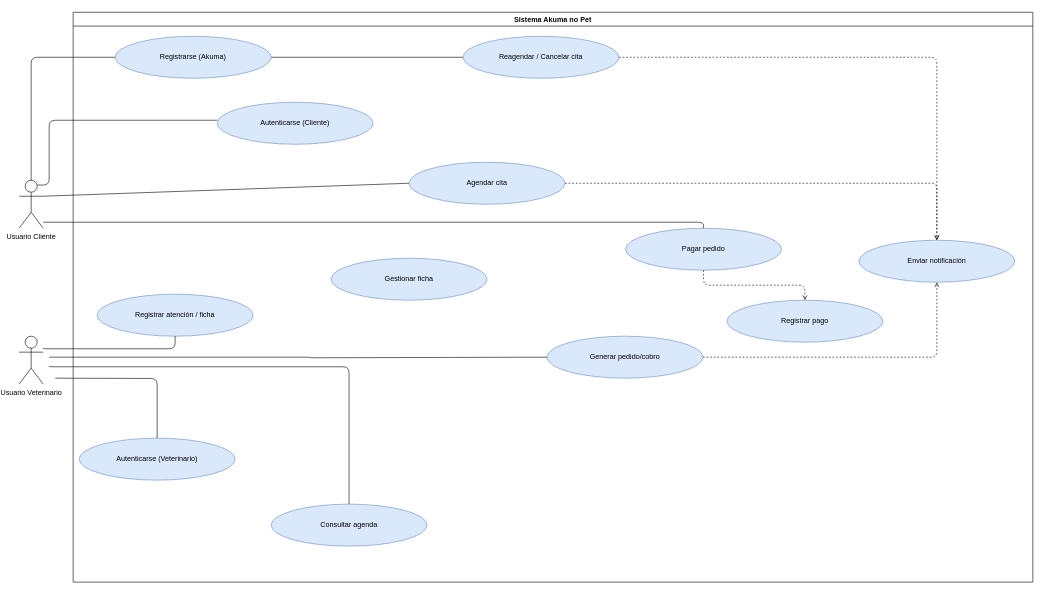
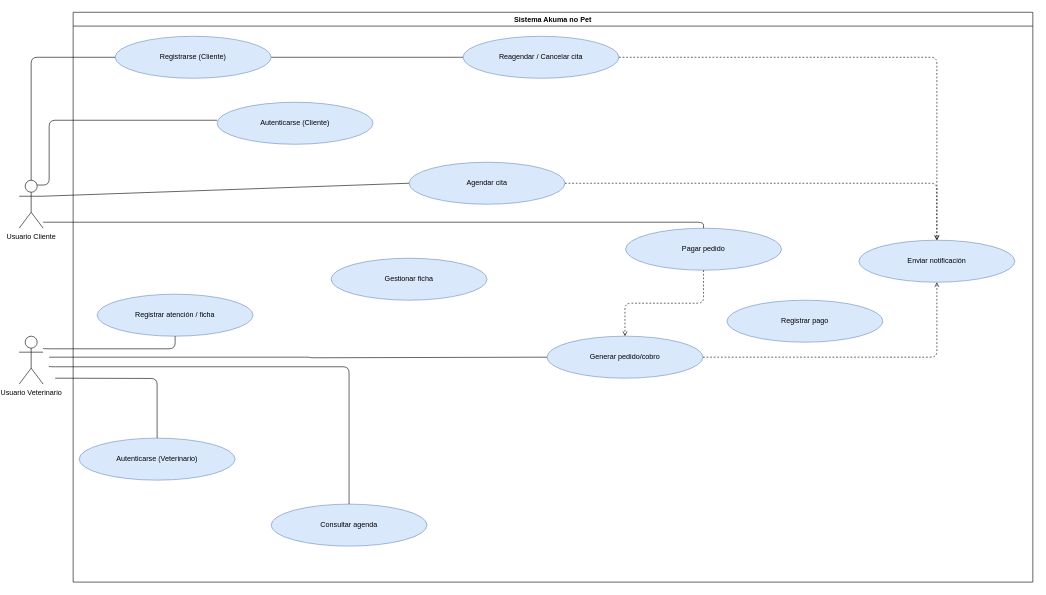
(193, 57) -> (193, 57)
(758, 285) -> (673, 303)
